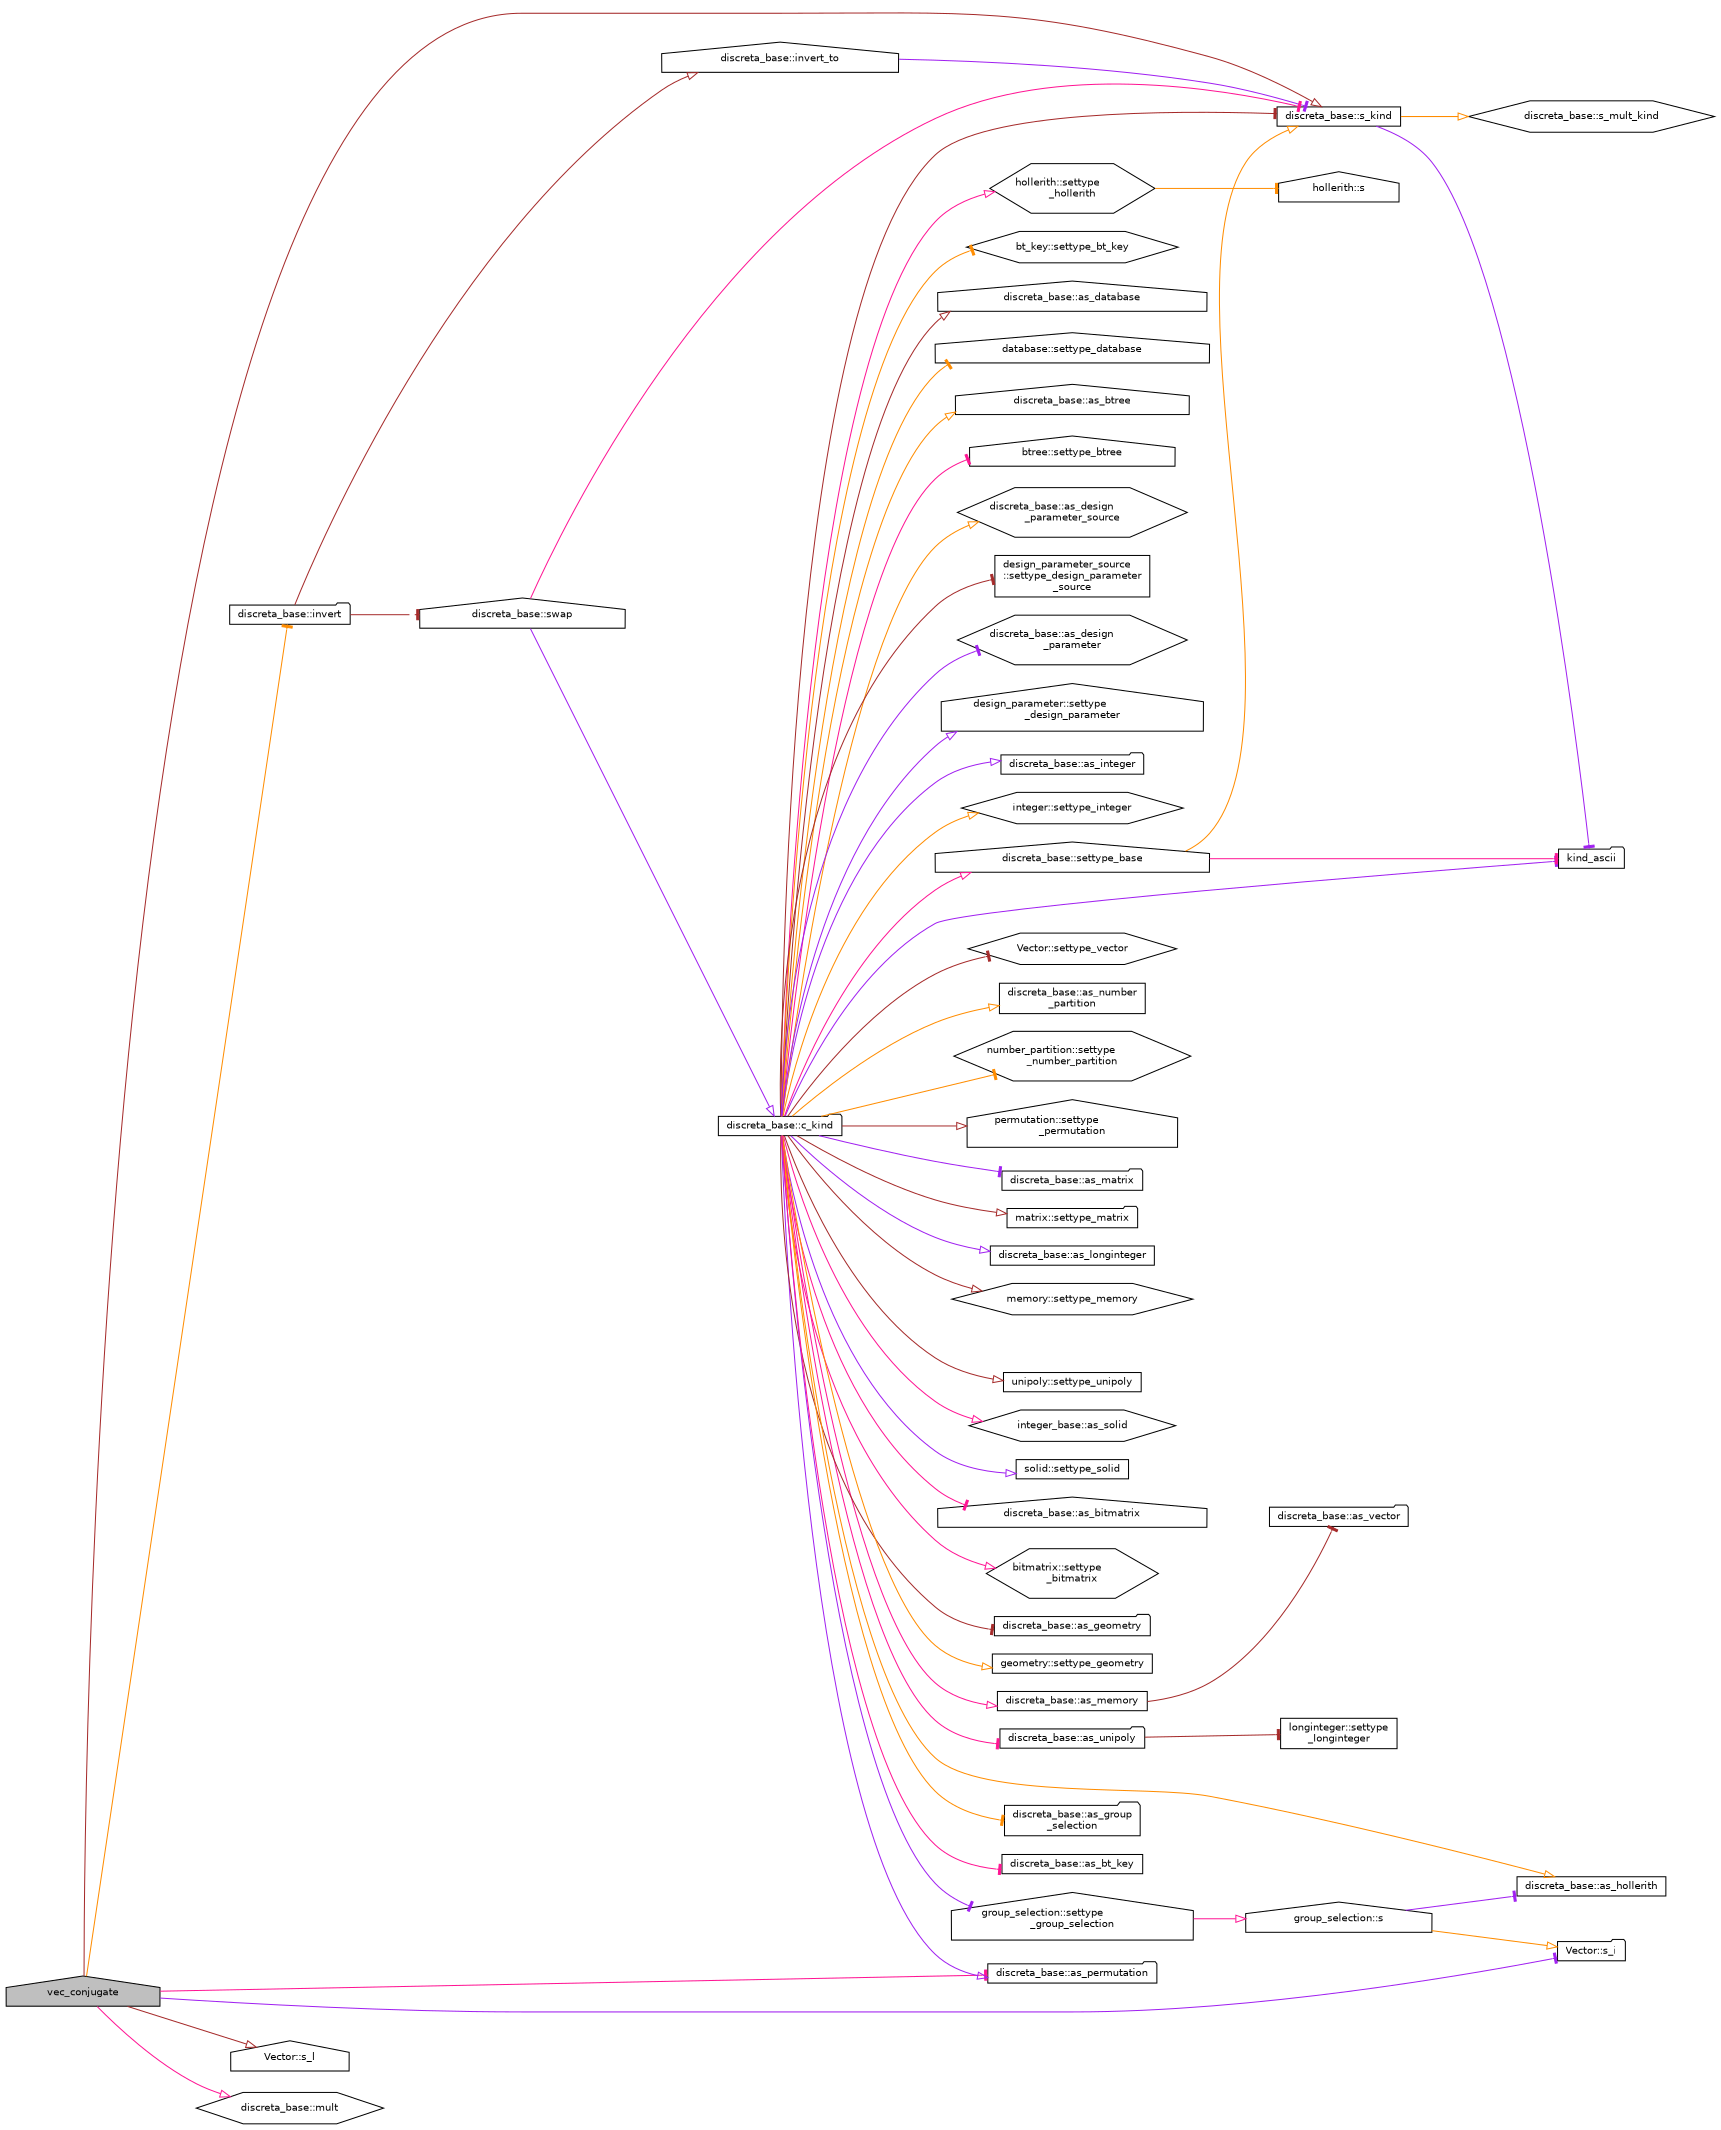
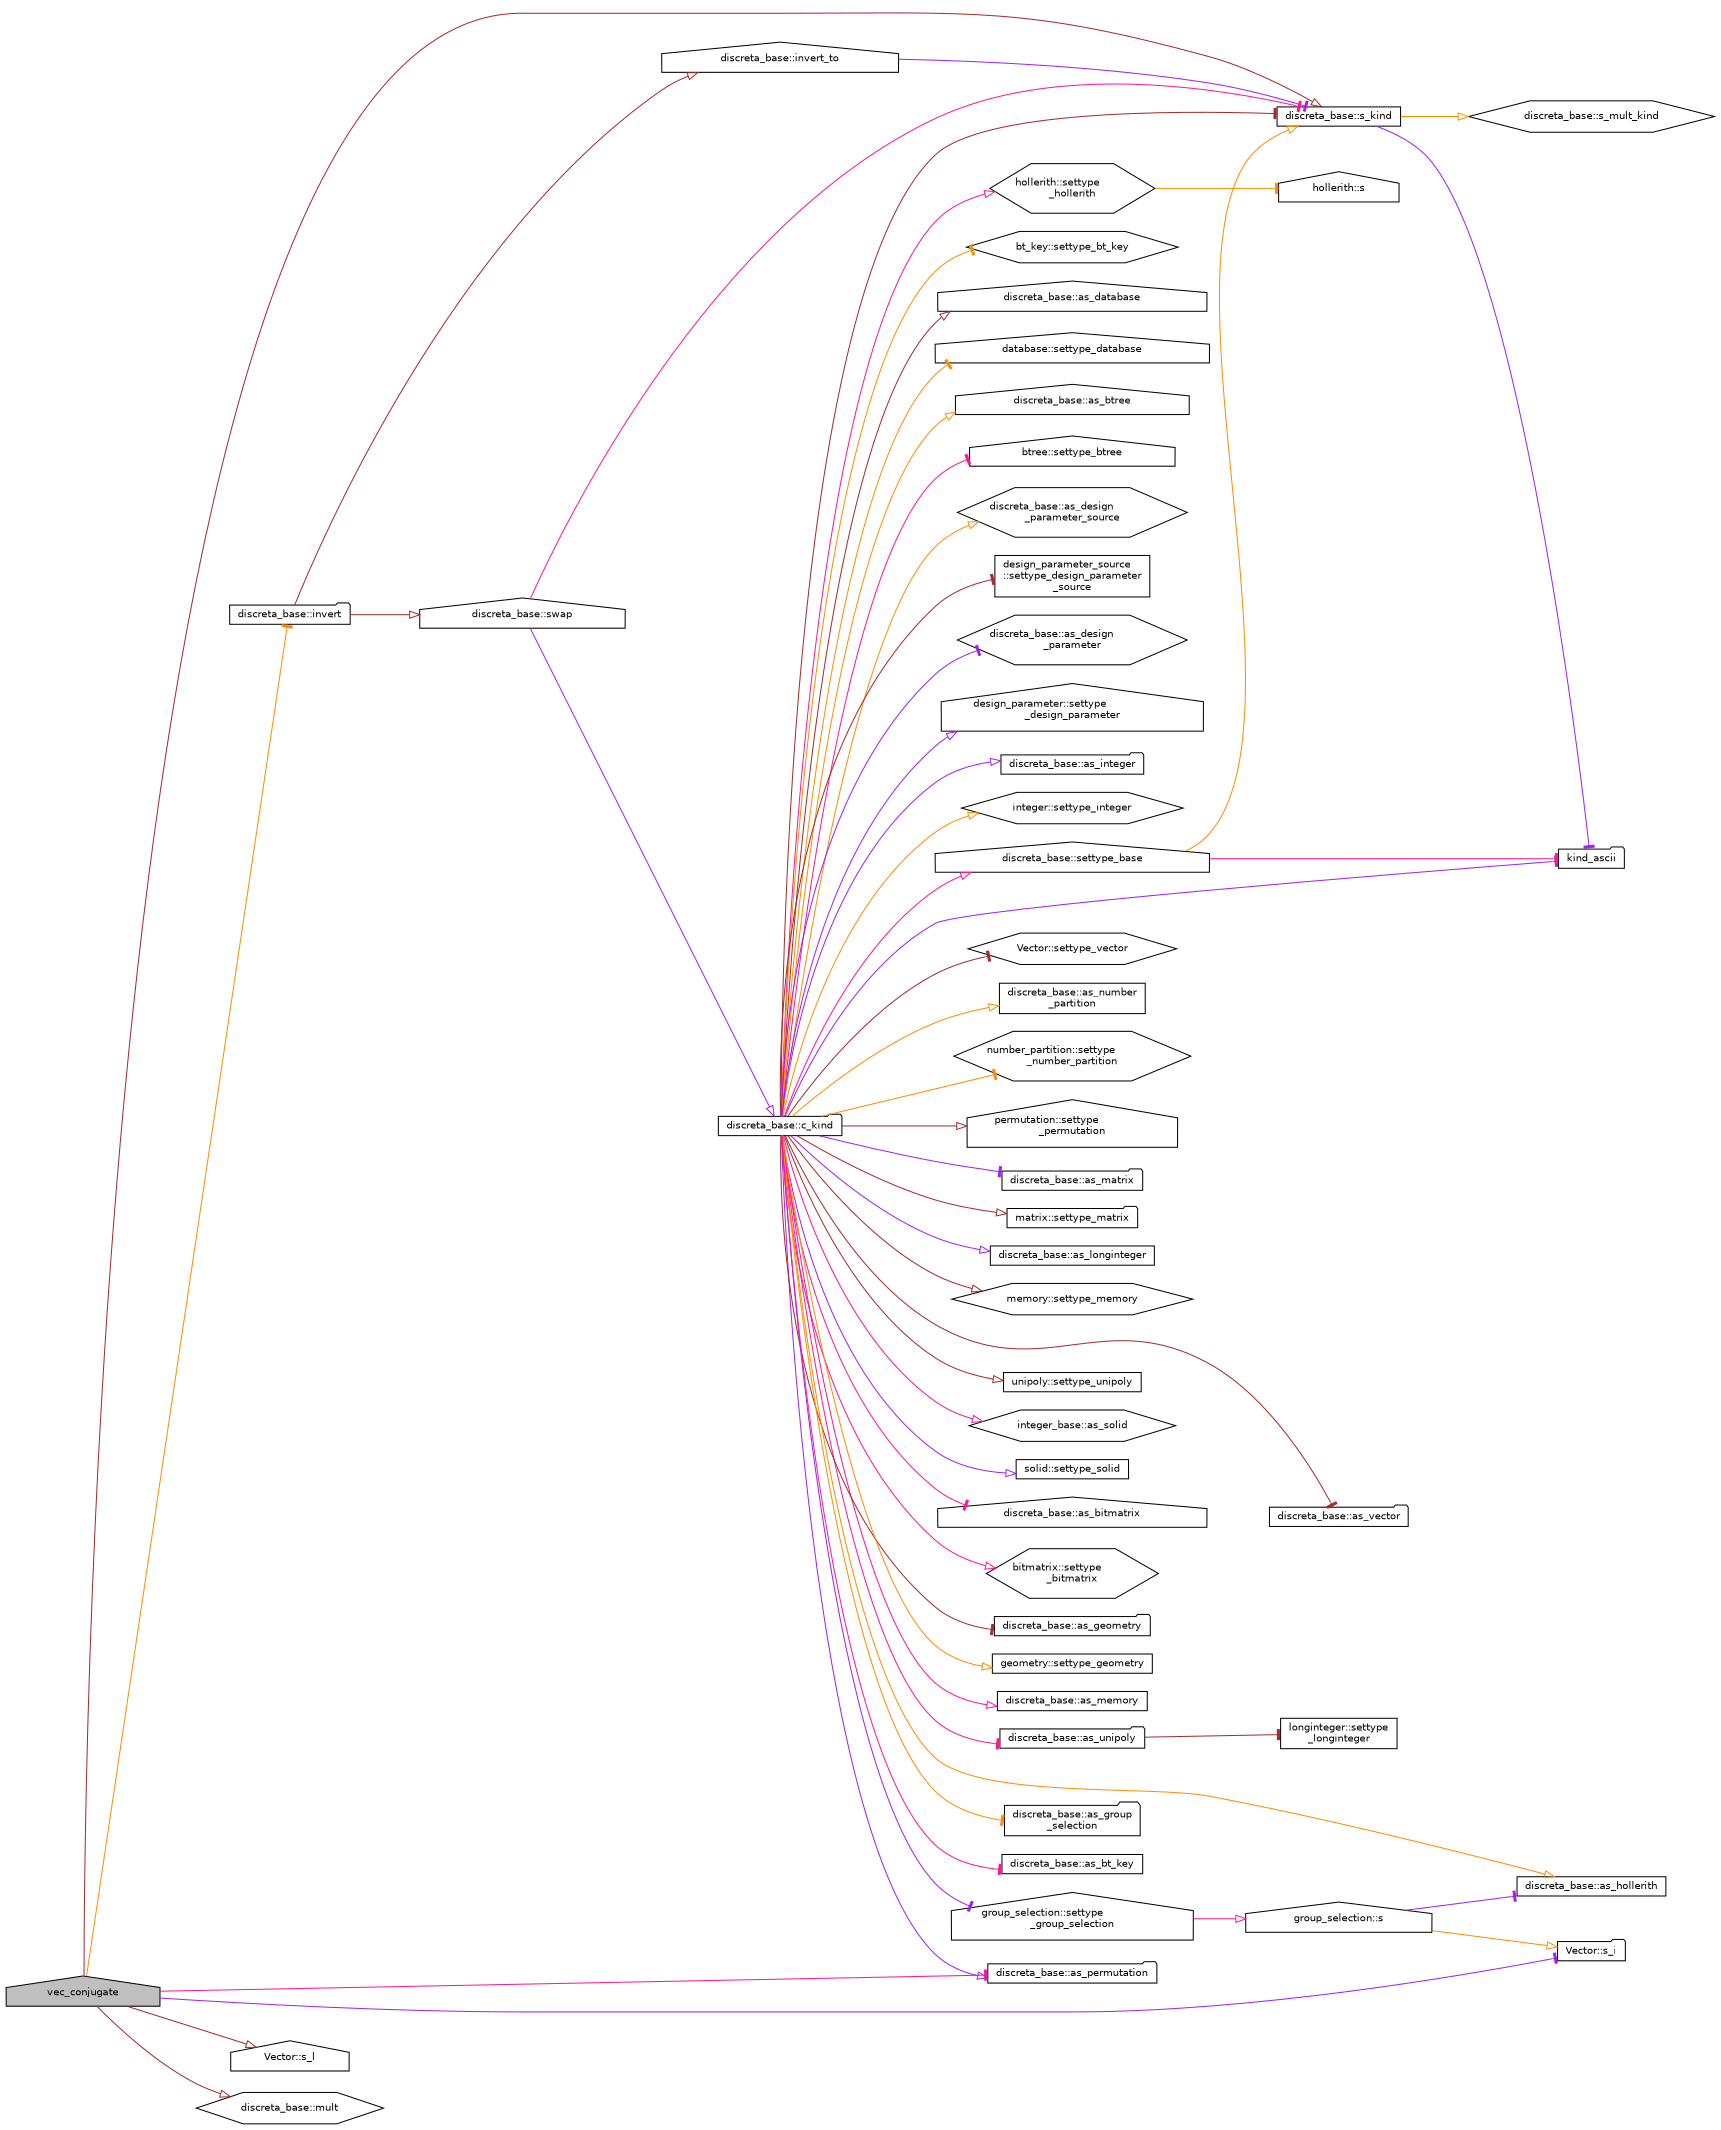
(380, 615) -> (380, 615)
(1260, 1641) -> (1043, 1348)
(154, 2057) -> (154, 2057)
